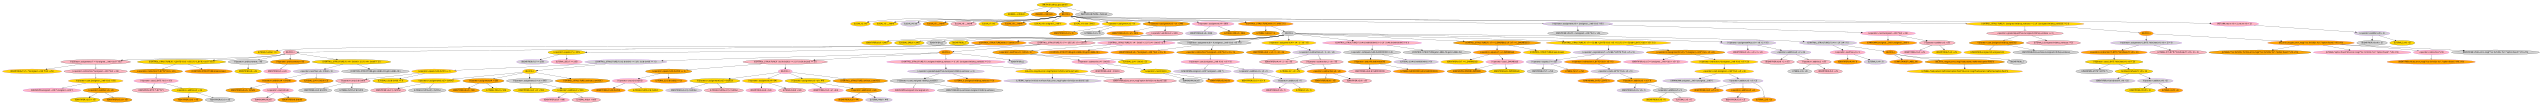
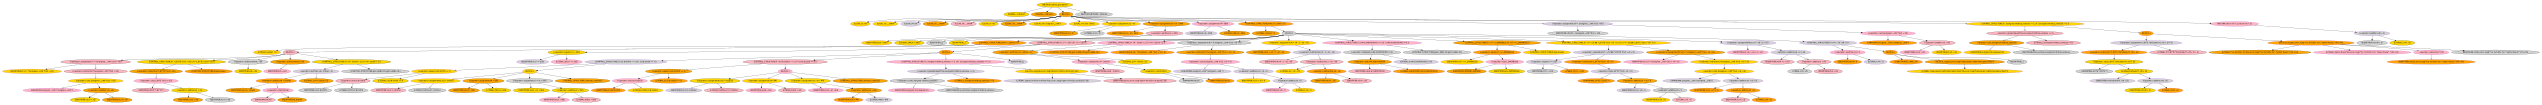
(1761, 88) -> (1753, 95)
